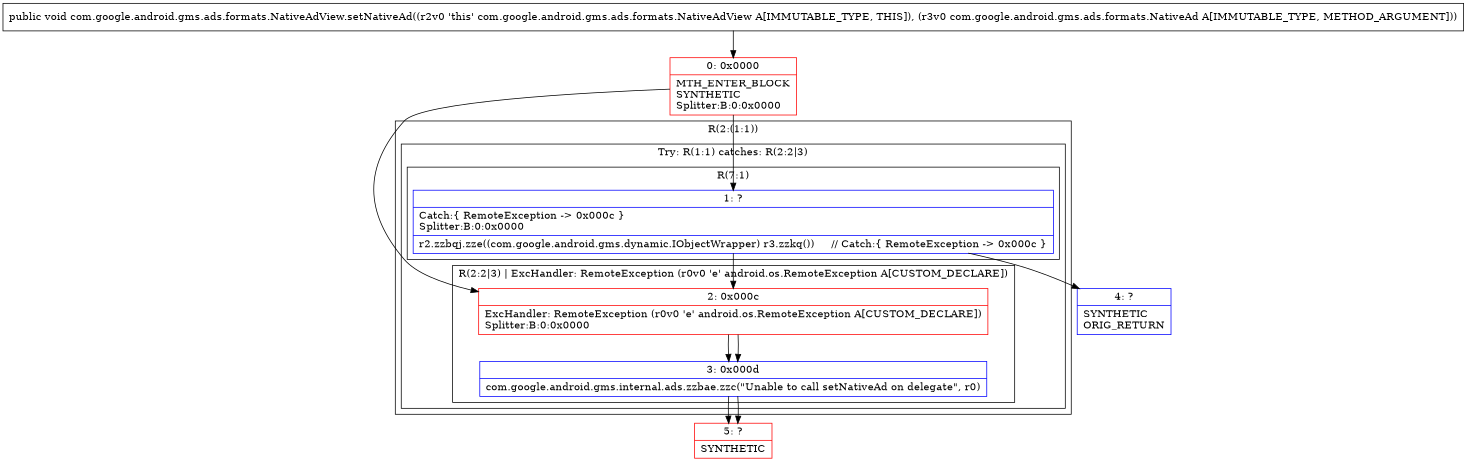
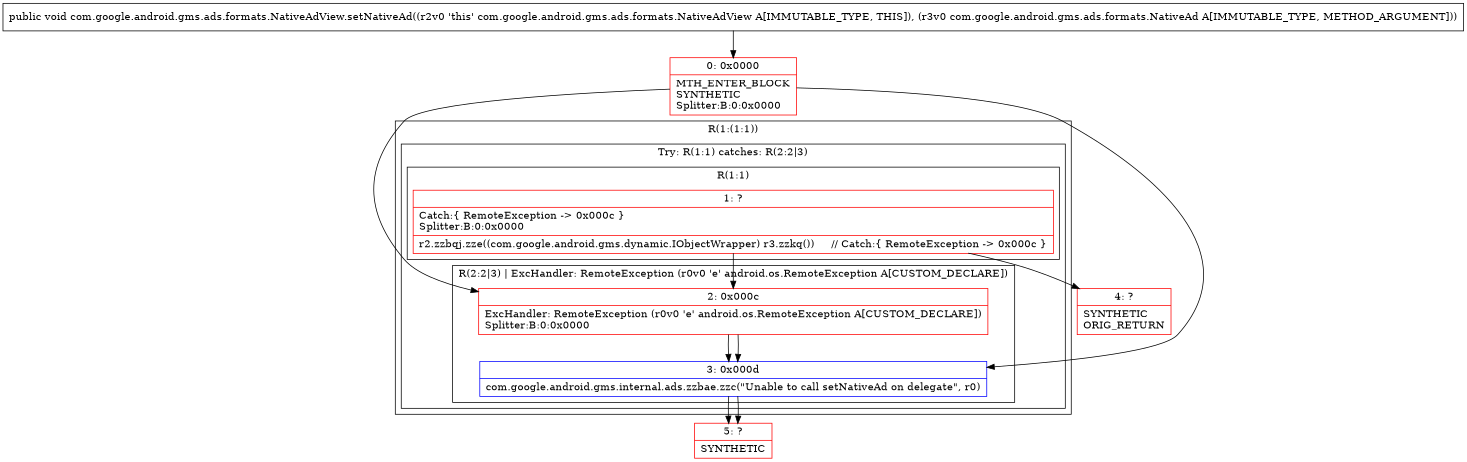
(733, 130) -> (733, 130)
(733, 149) -> (1146, 178)
(733, 176) -> (733, 176)
(733, 222) -> (733, 222)
(1124, 312) -> (1124, 312)
